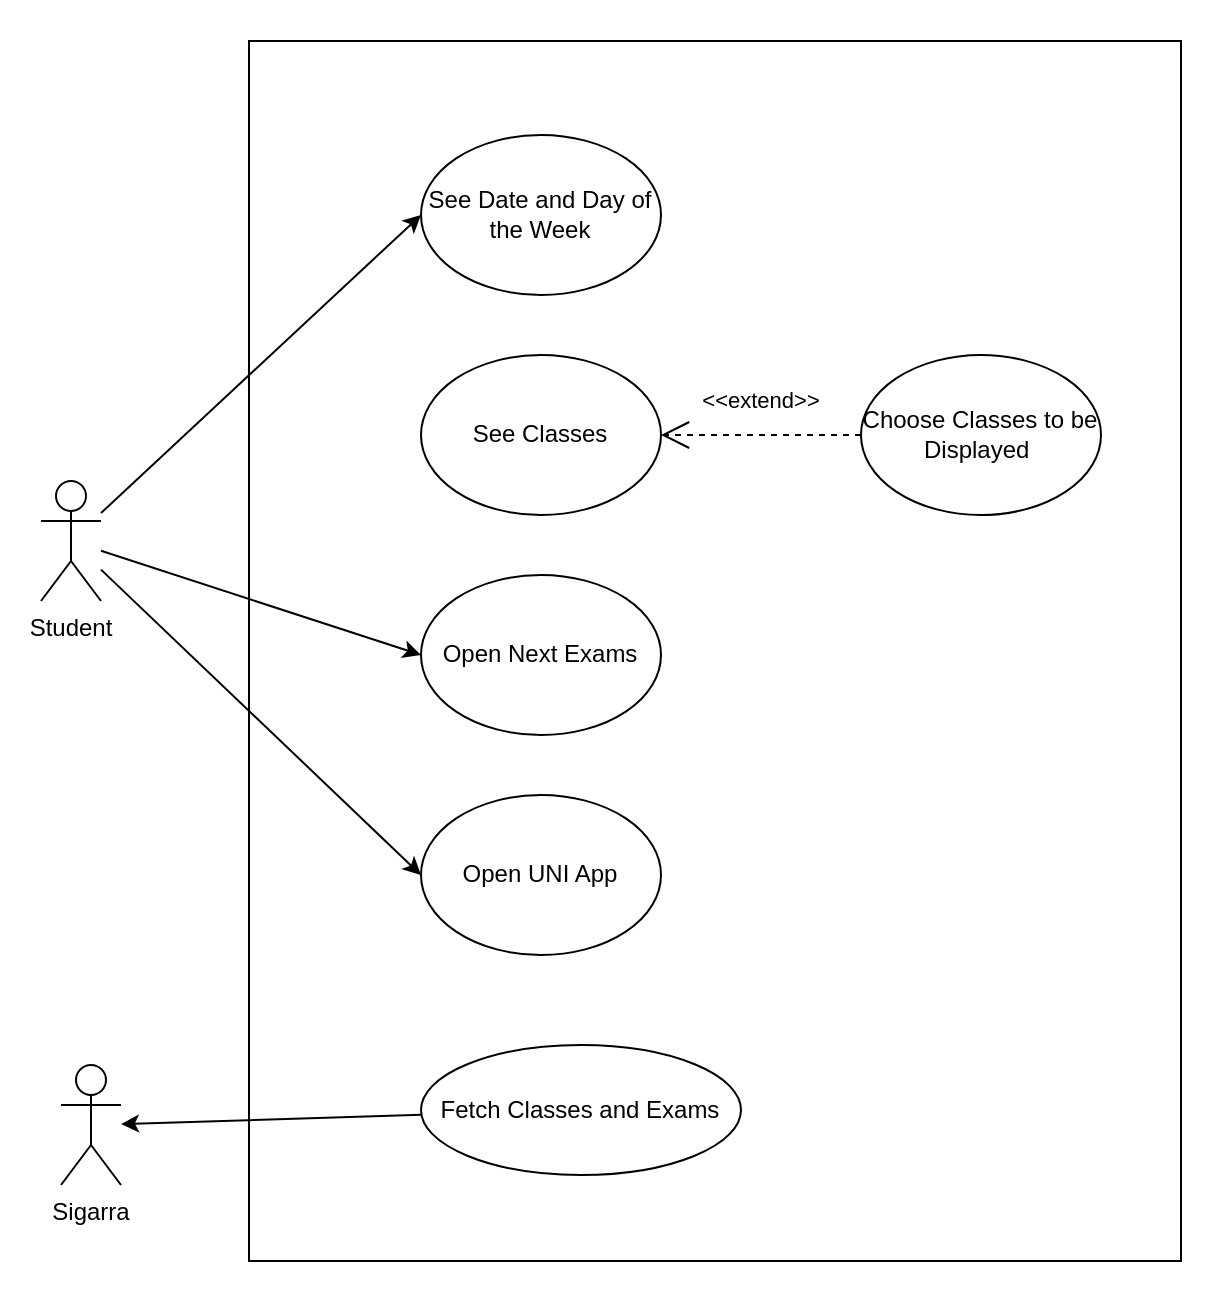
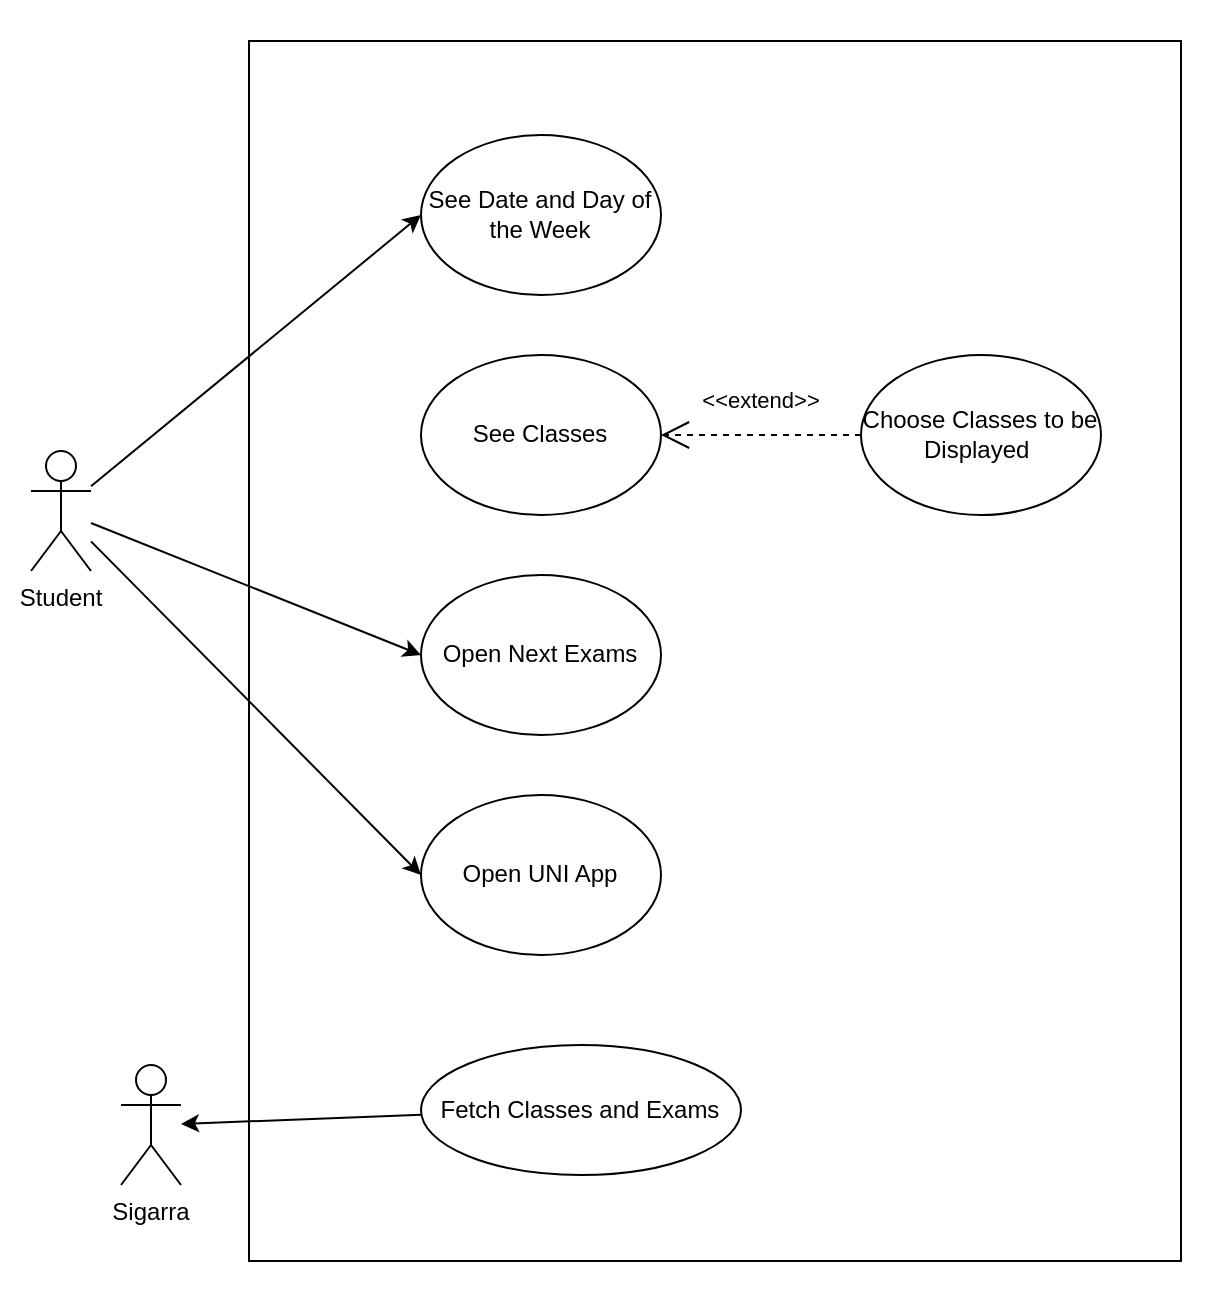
(71, 541) -> (61, 511)
(91, 1125) -> (151, 1125)
